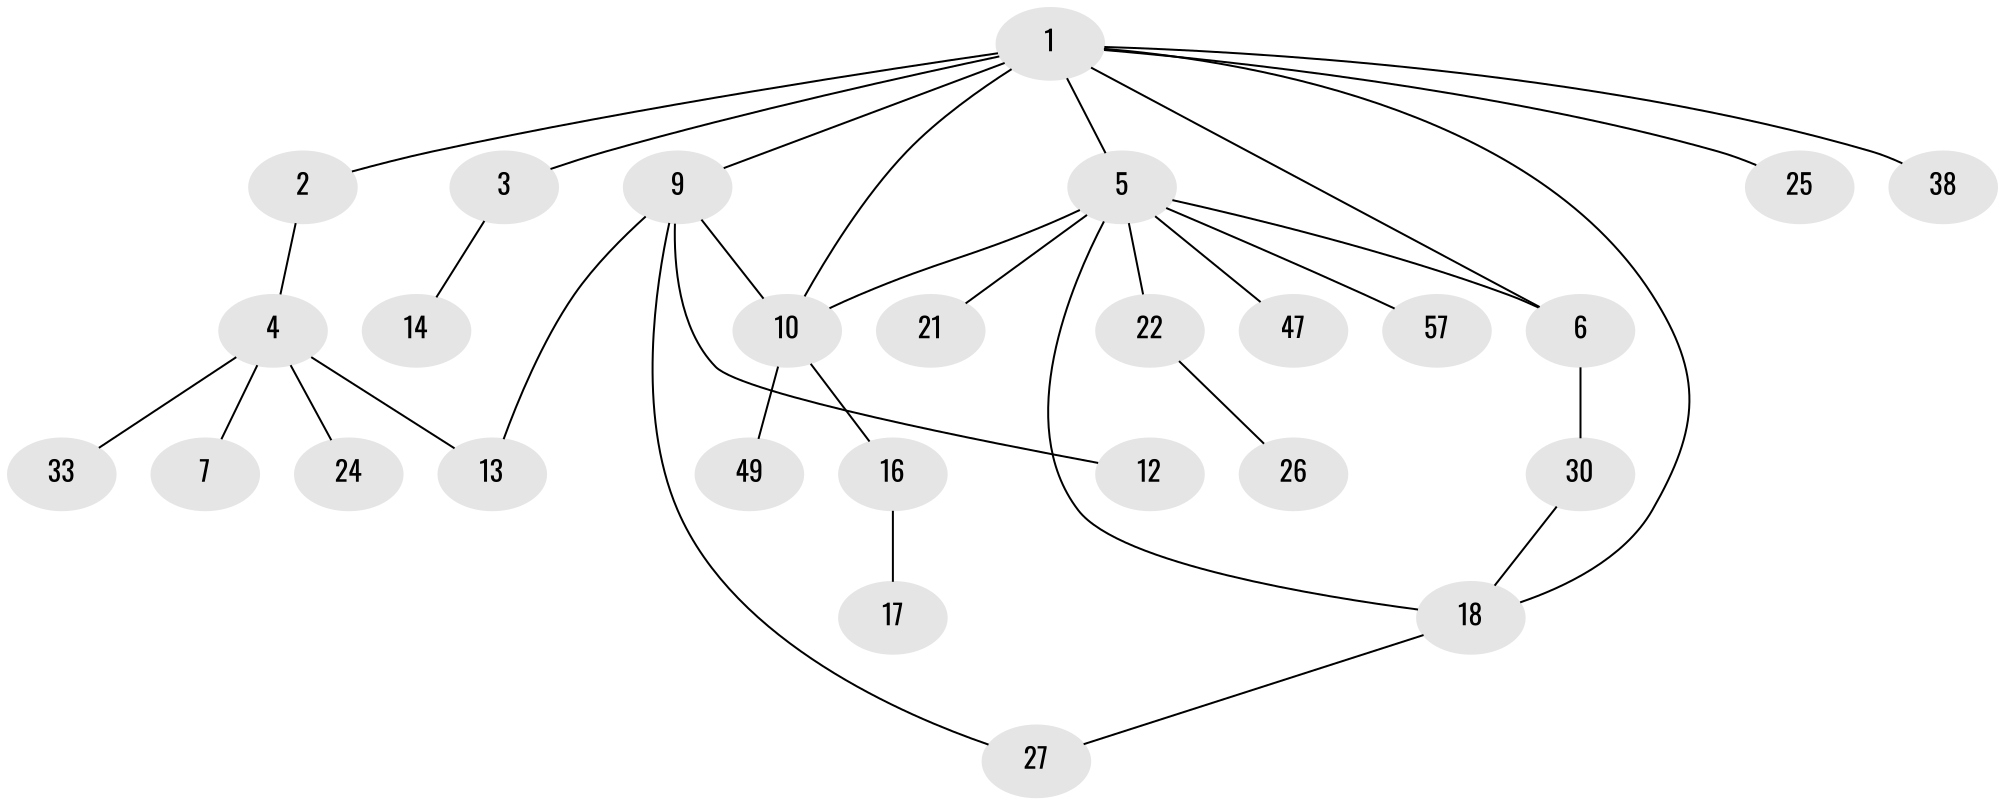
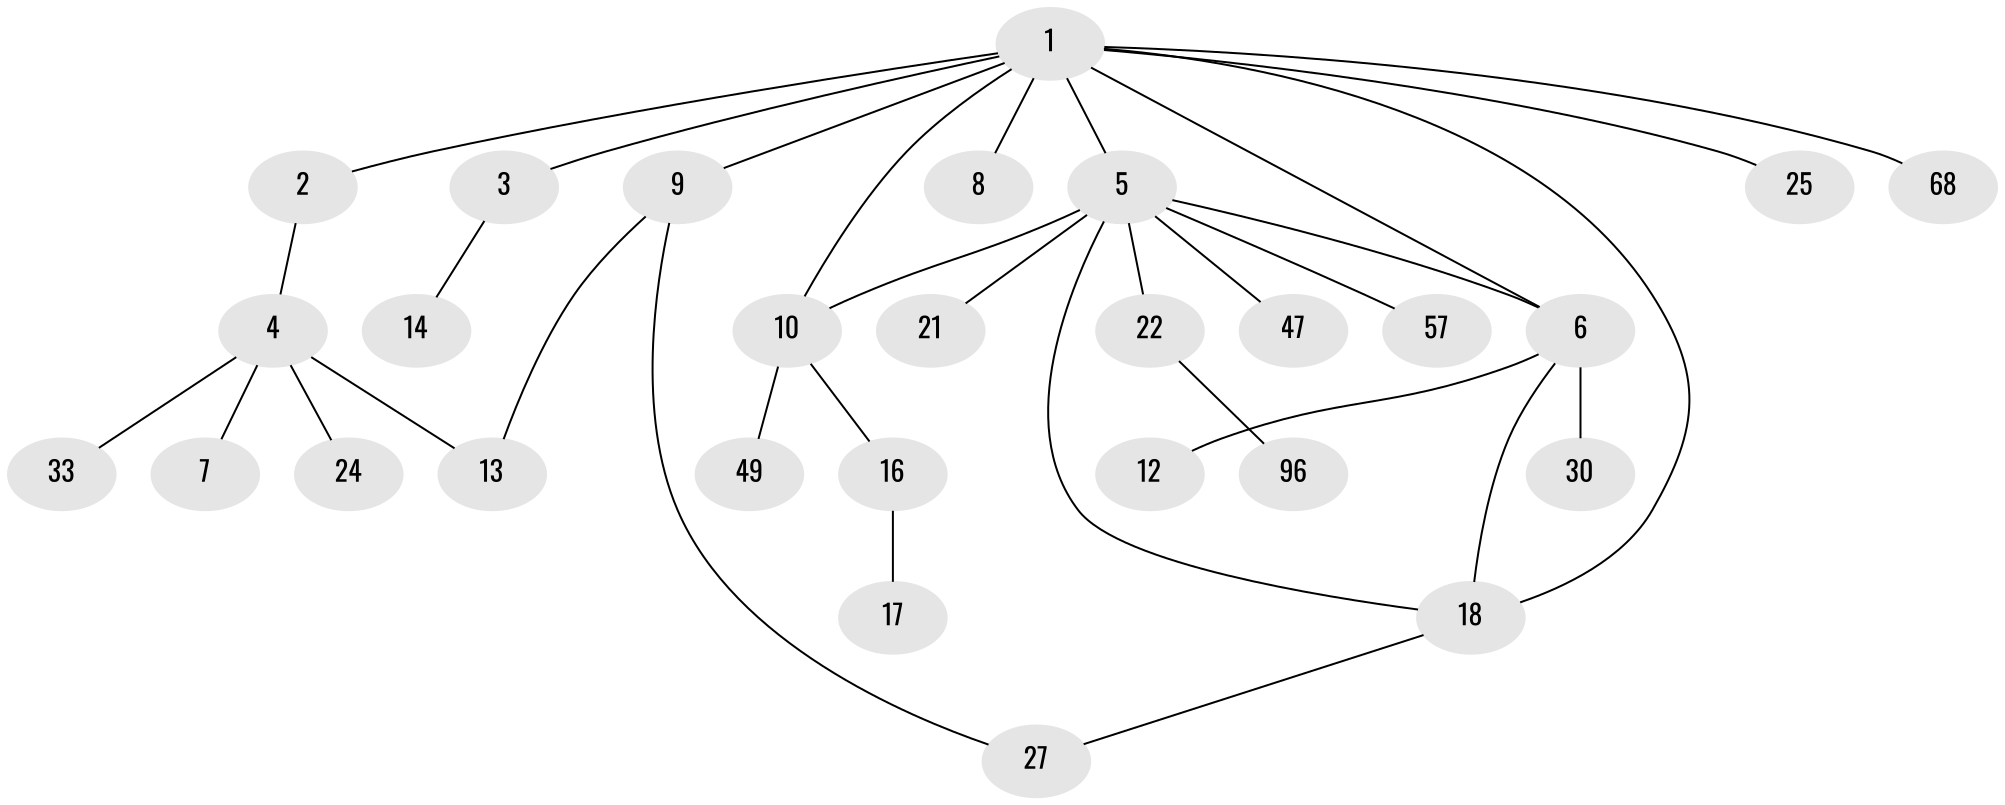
none -> (979, 187)
(1943, 187) -> (1943, 187)
(732, 259) -> none
(817, 403) -> (1365, 403)
(1293, 474) -> (1293, 474)
(1526, 546) -> (1498, 466)
